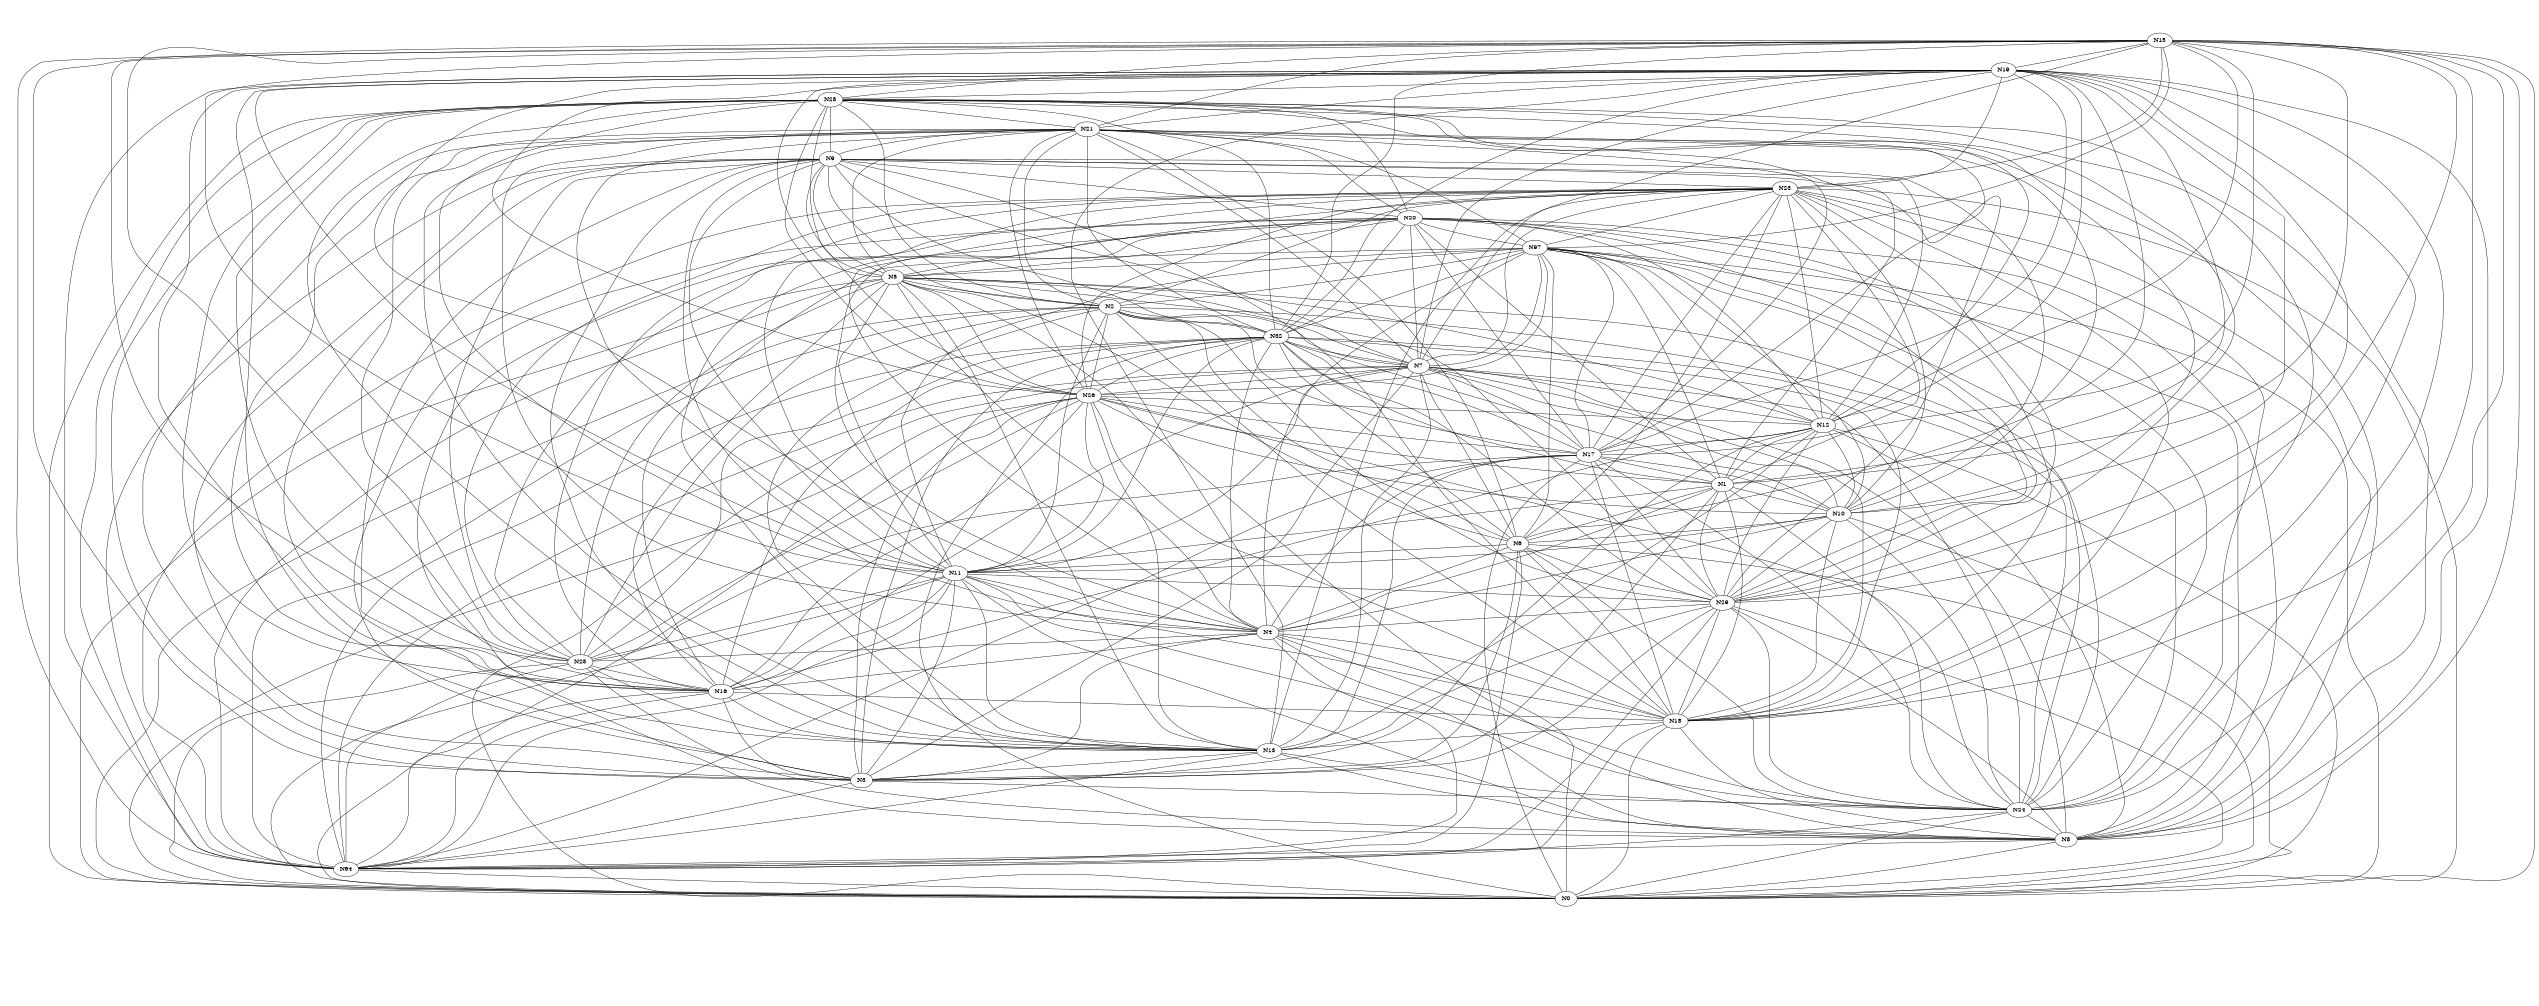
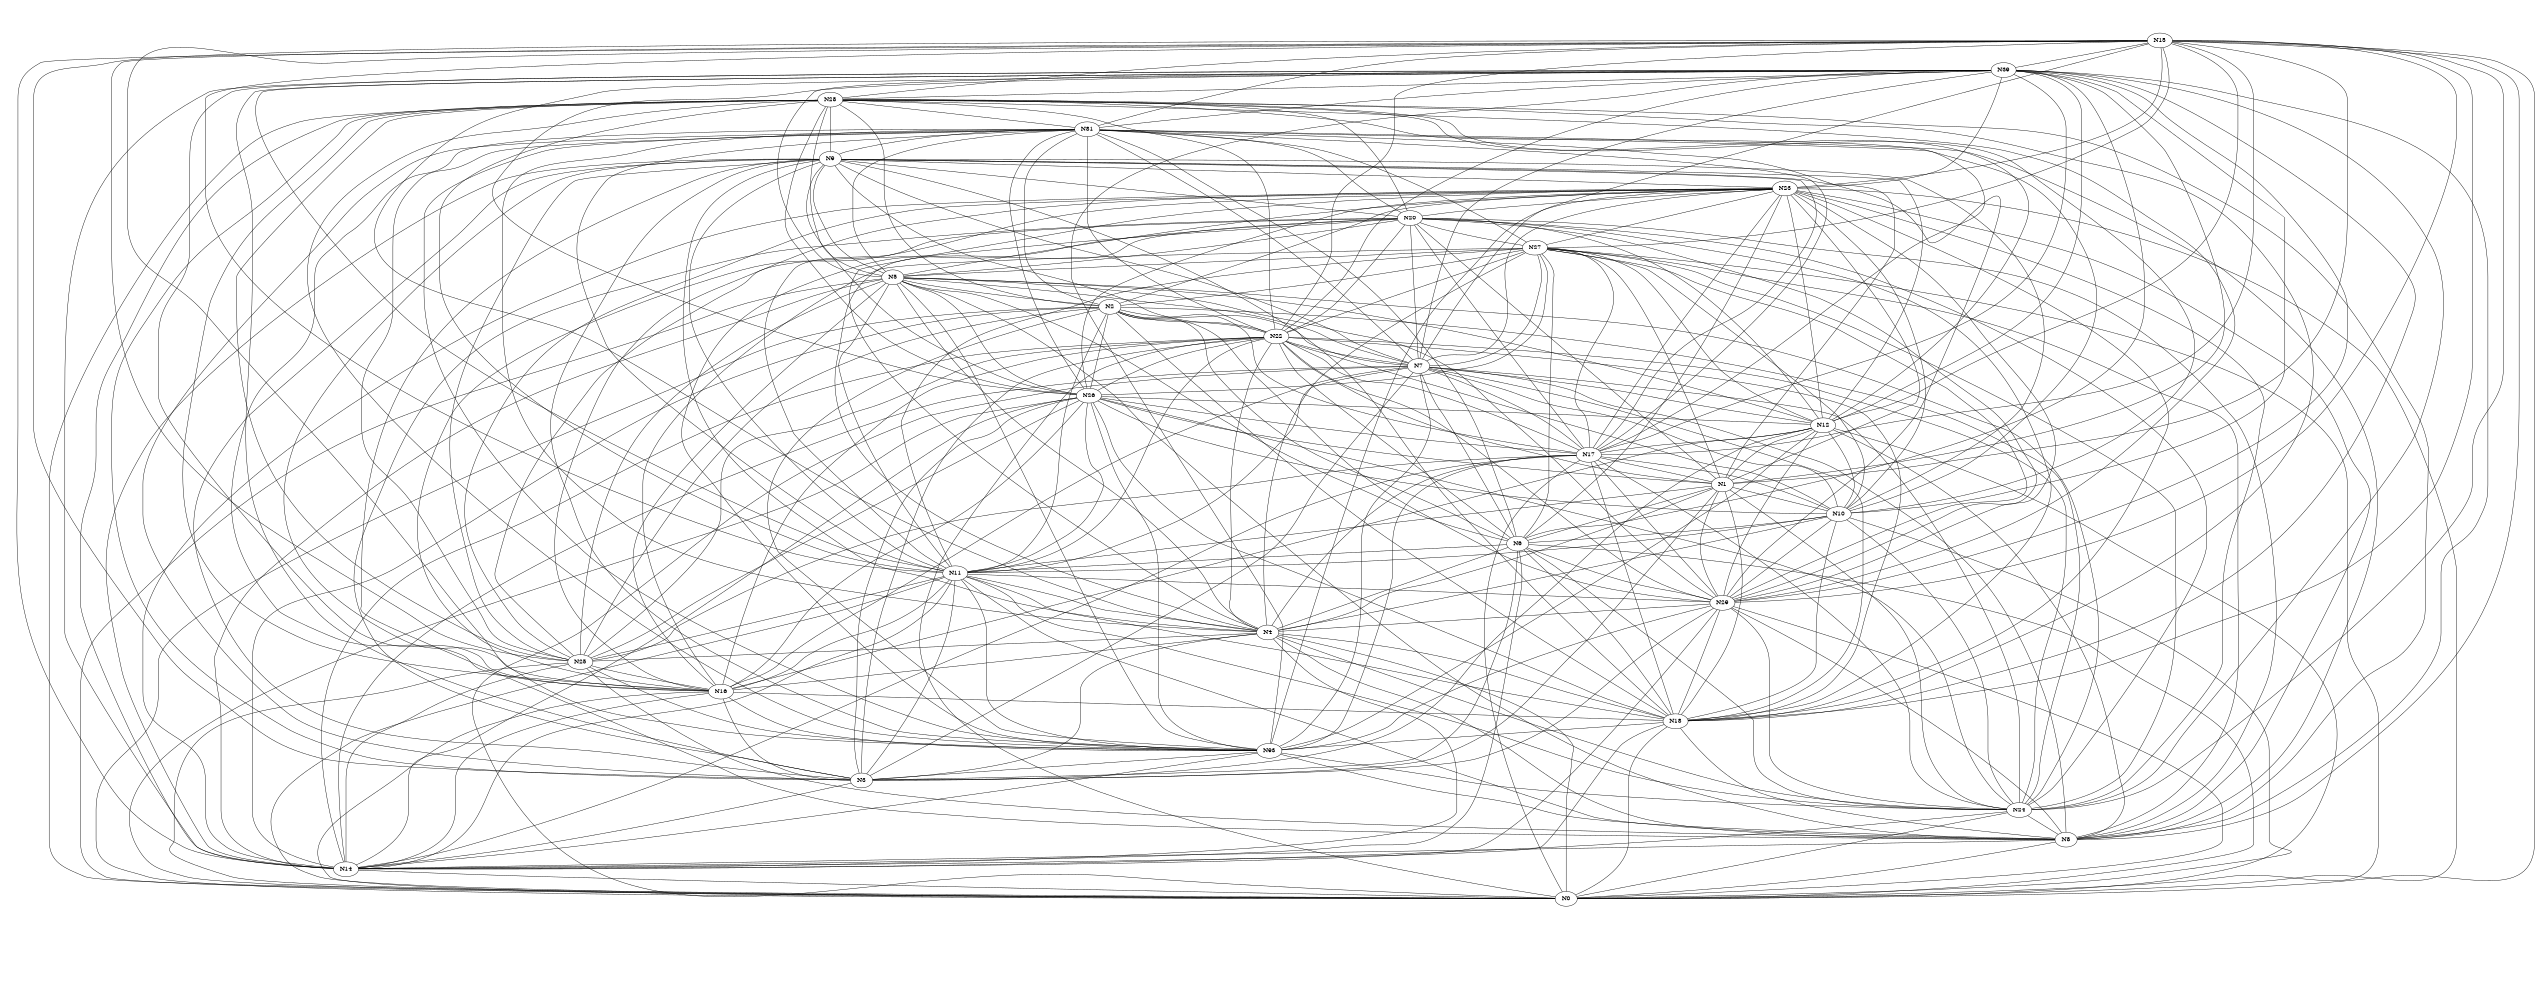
(2004, 70) -> (2004, 70)
(1087, 129) -> (1087, 129)
none -> (1553, 203)
(1535, 248) -> (1535, 248)
(913, 270) -> (1505, 170)
(1276, 336) -> (1276, 336)
(1254, 381) -> none
(1269, 751) -> (1269, 751)
(1440, 795) -> none
(346, 869) -> (346, 869)
